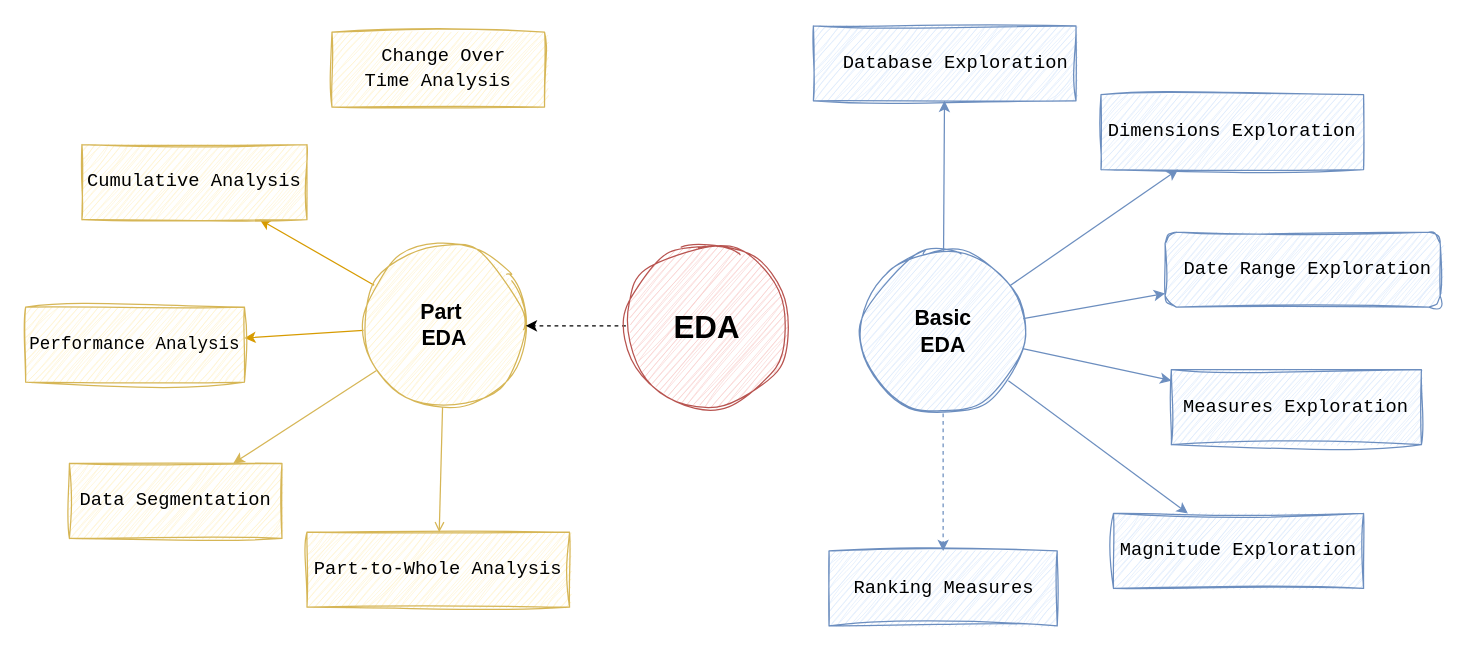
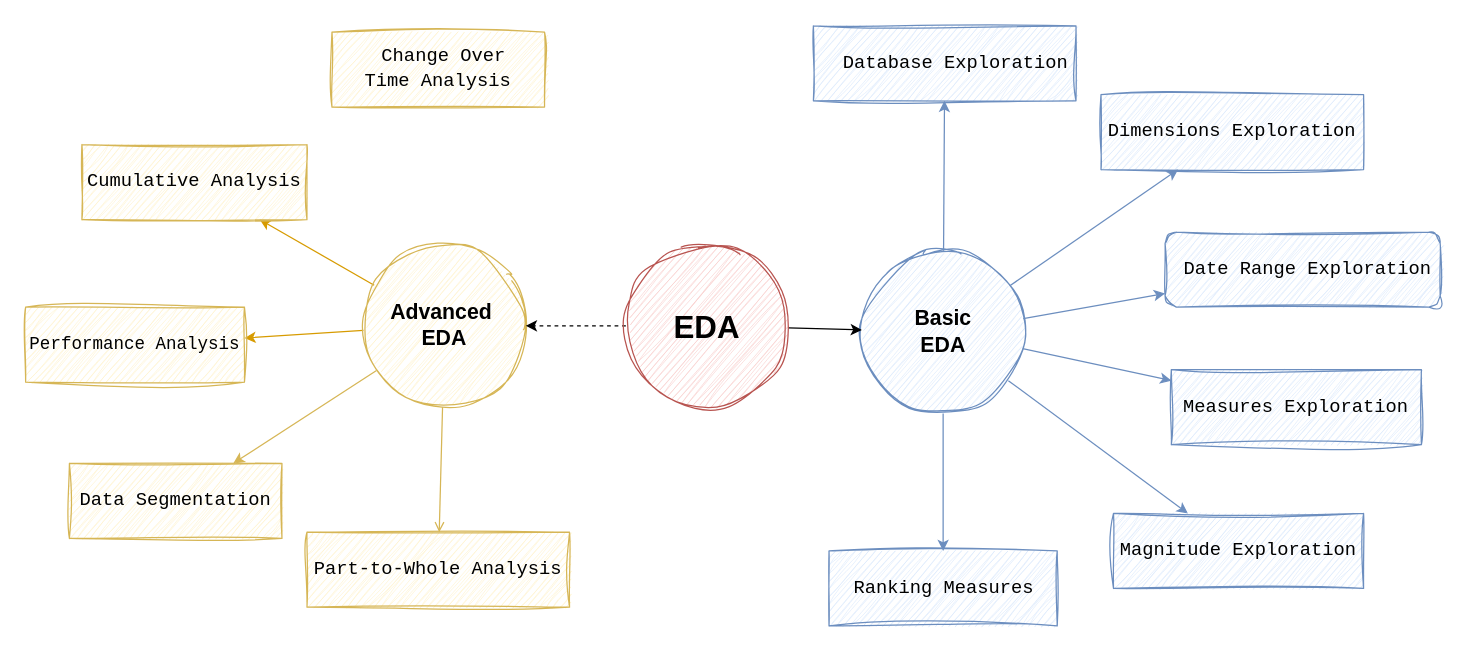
(444, 326) -> (444, 326)
none -> (821, 329)
(943, 478) -> (943, 478)
